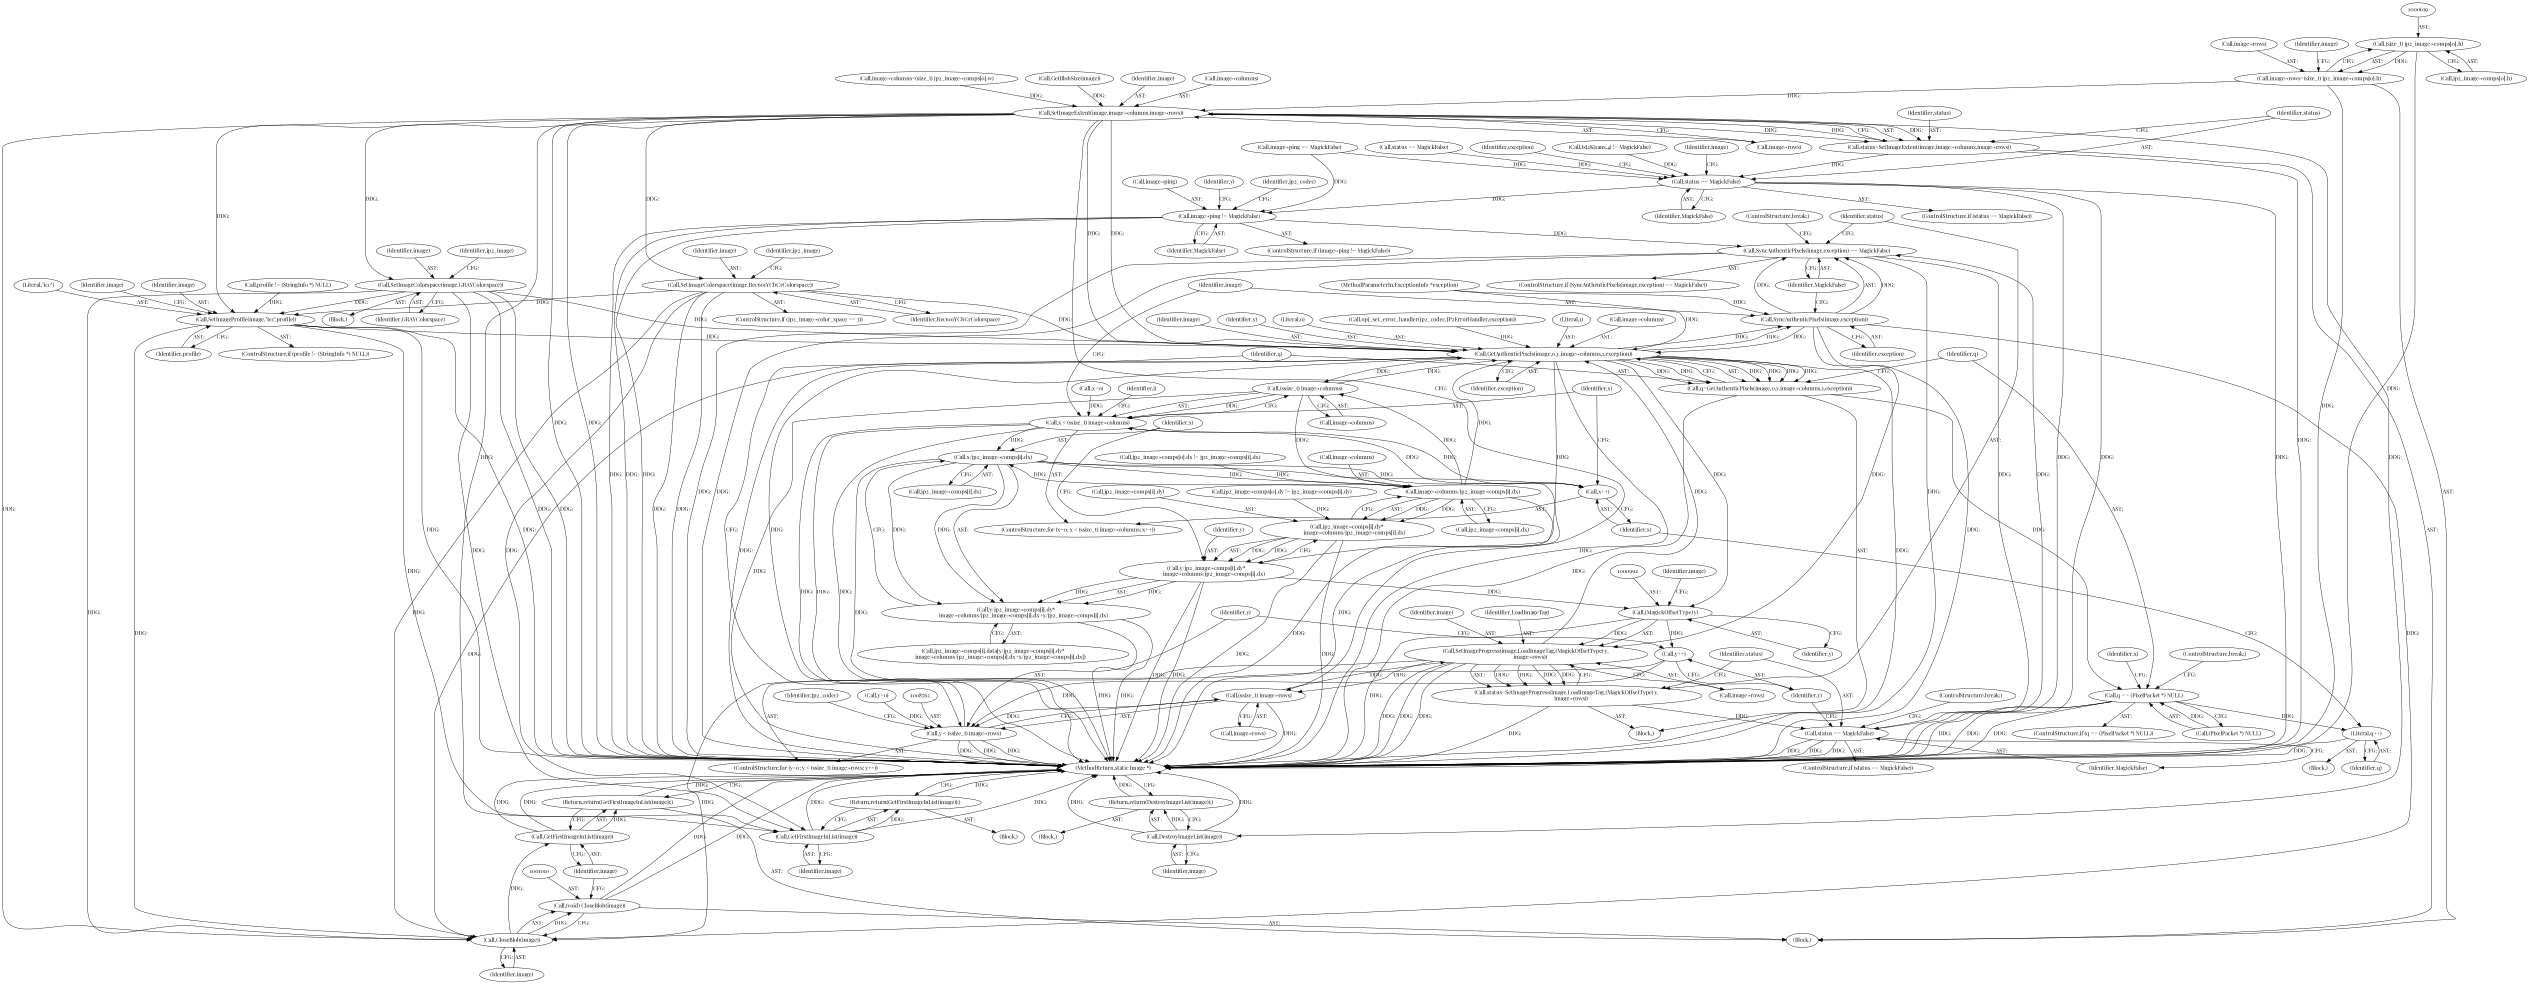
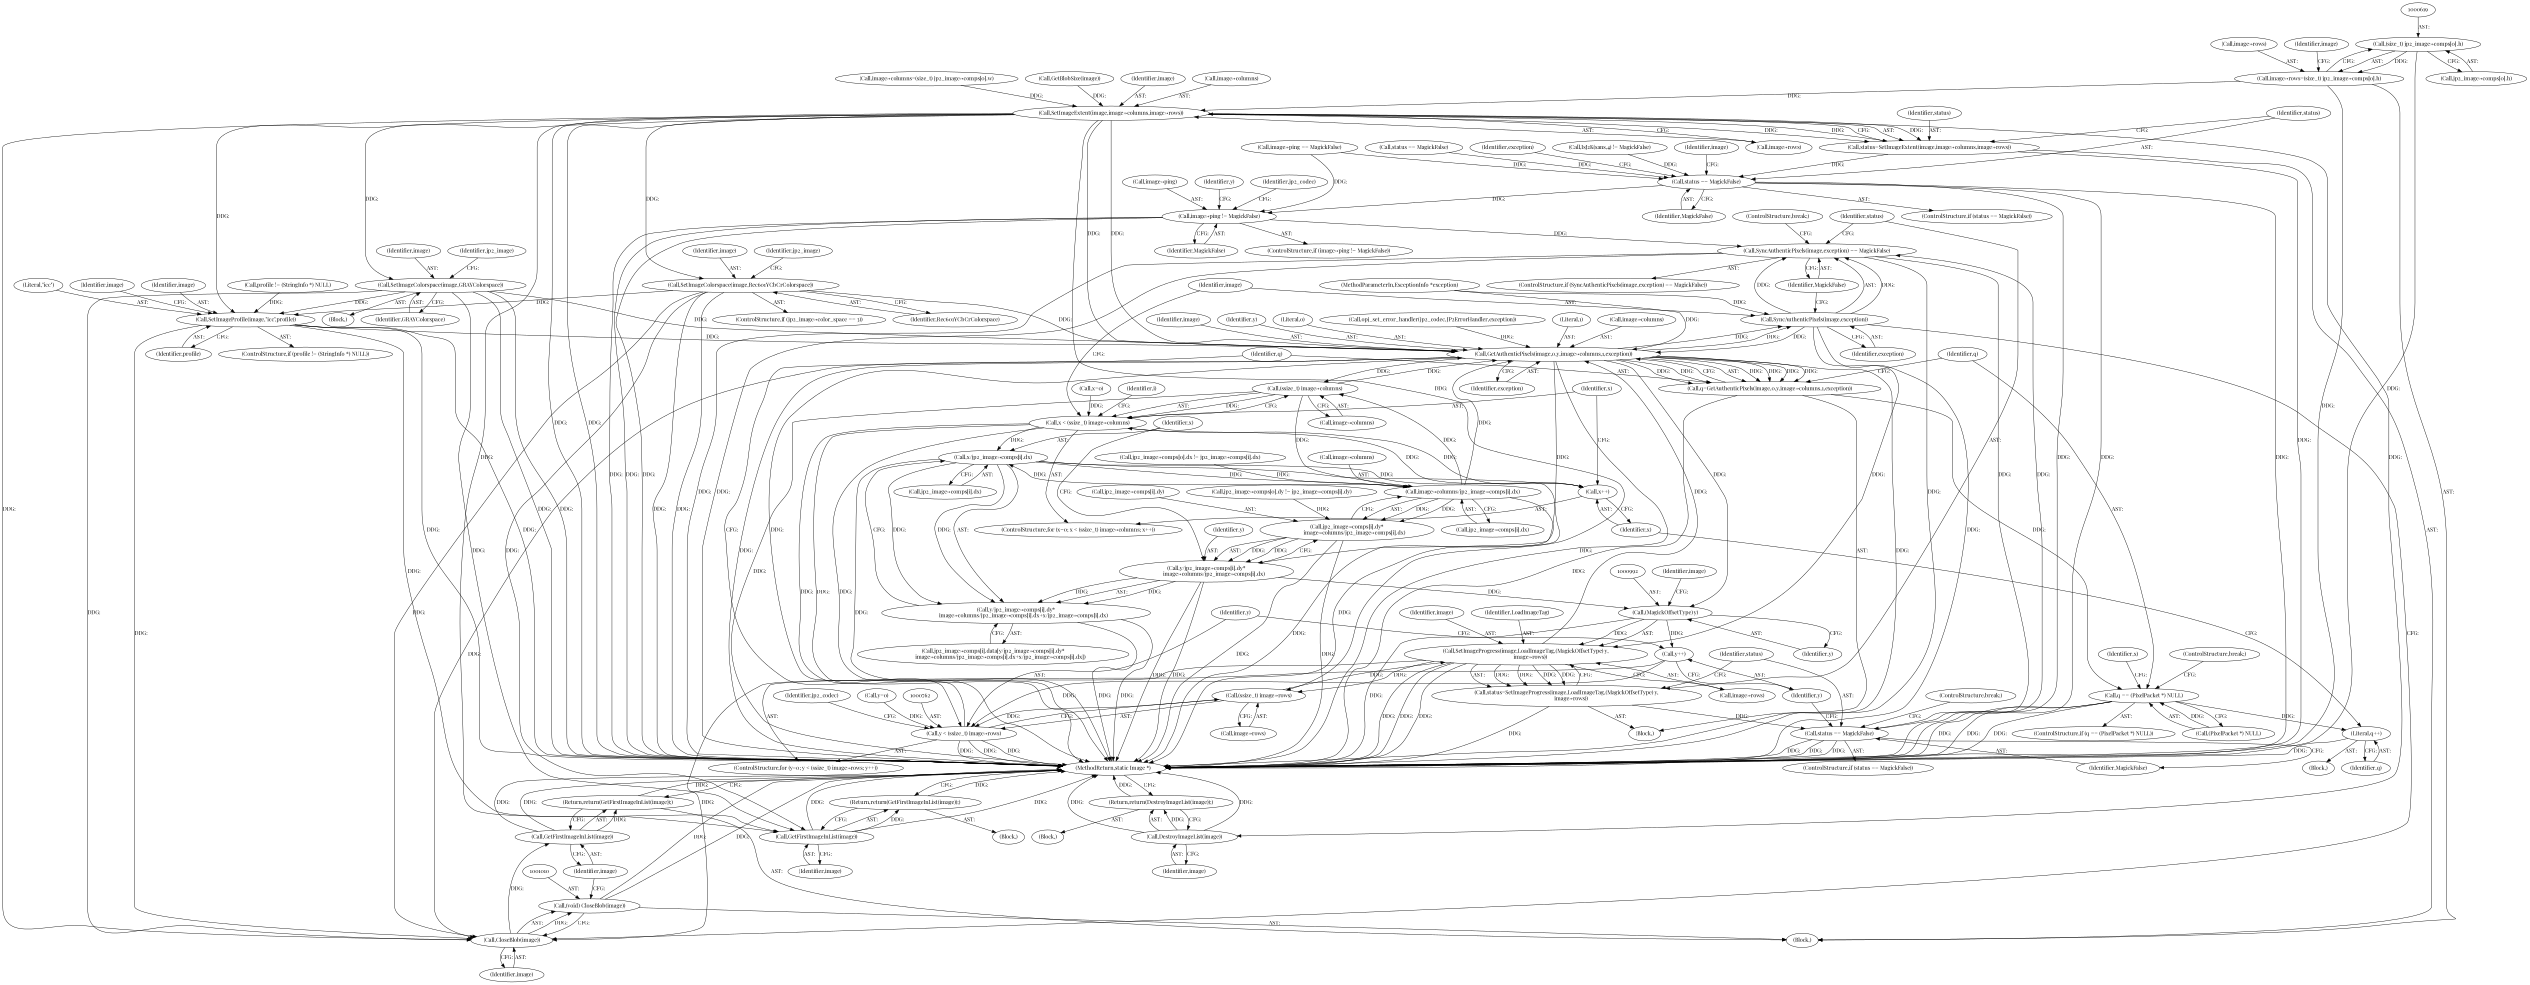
(1442, 389) -> (1442, 389)
(2414, 634) -> (2414, 634)
(920, 696) -> (920, 696)
(1248, 756) -> none
